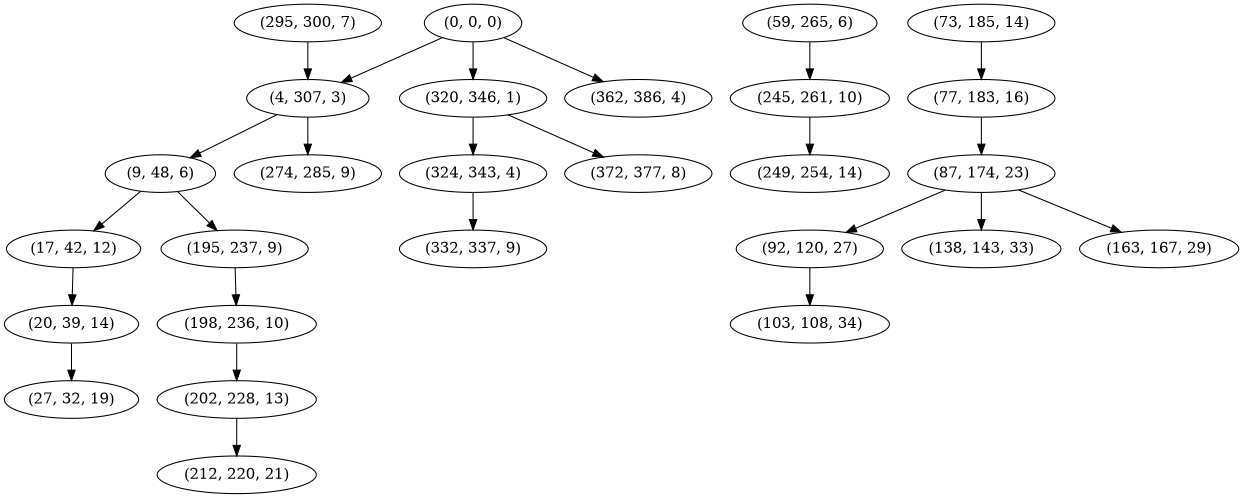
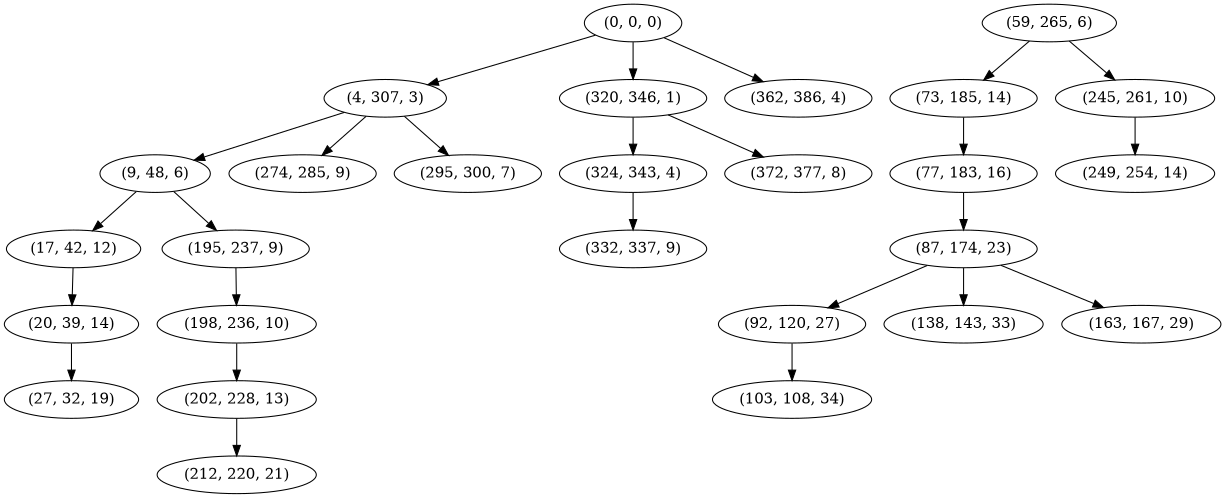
(308, 56) -> (423, 132)
none -> (1011, 57)
